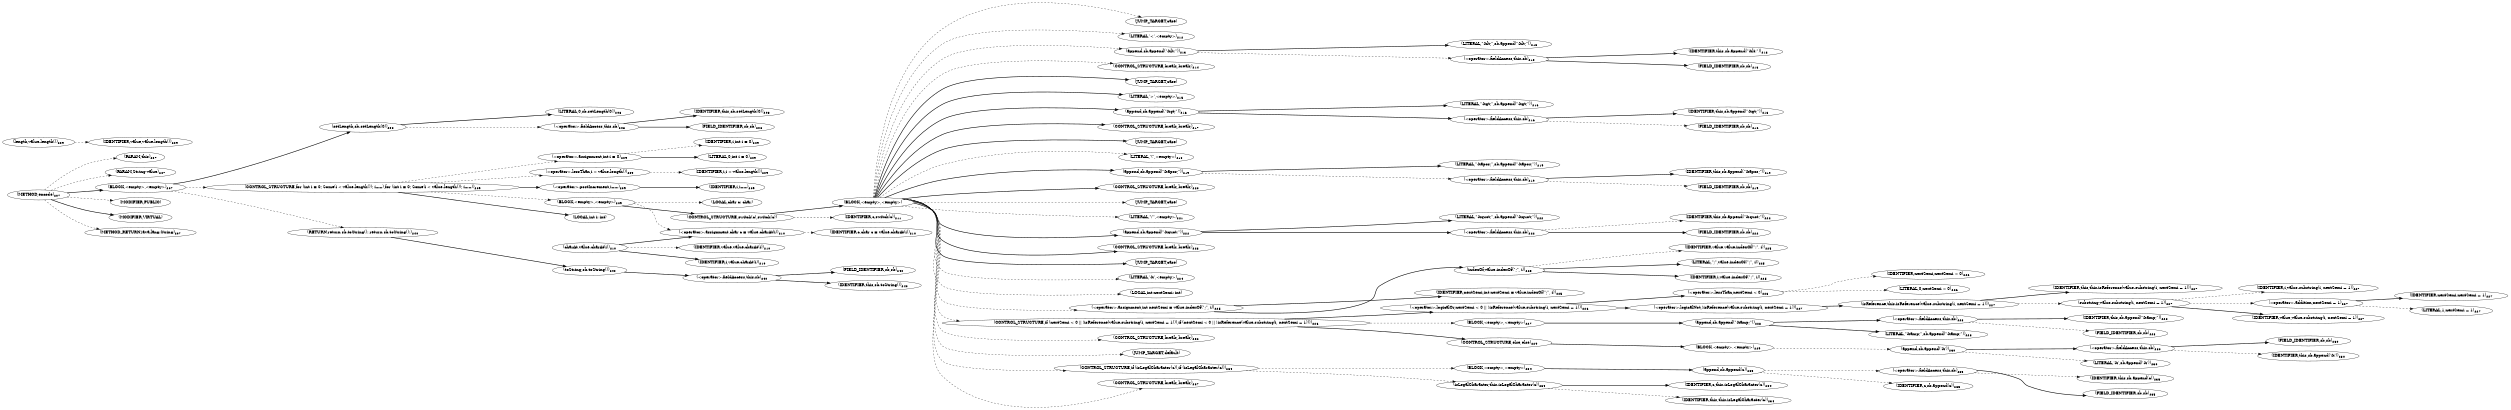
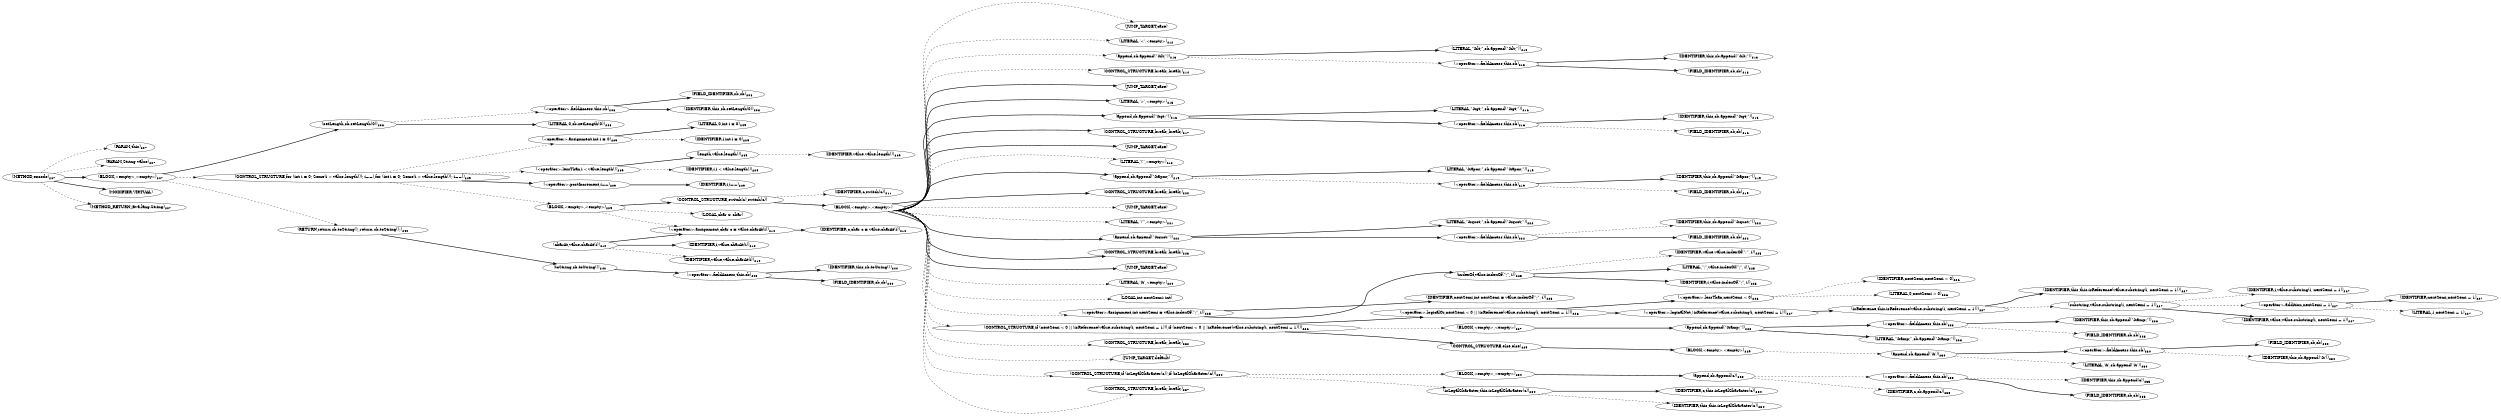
none -> (654, 162)
(140, 202) -> none
(590, 218) -> none
(808, 233) -> (798, 230)
